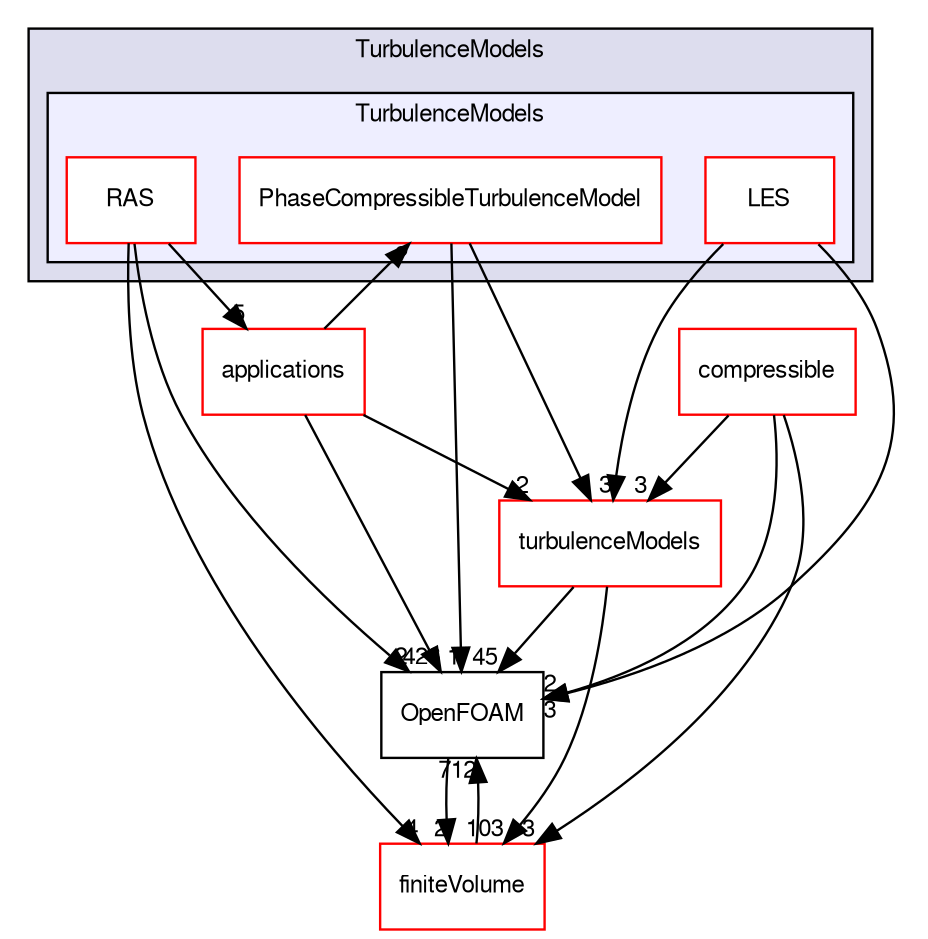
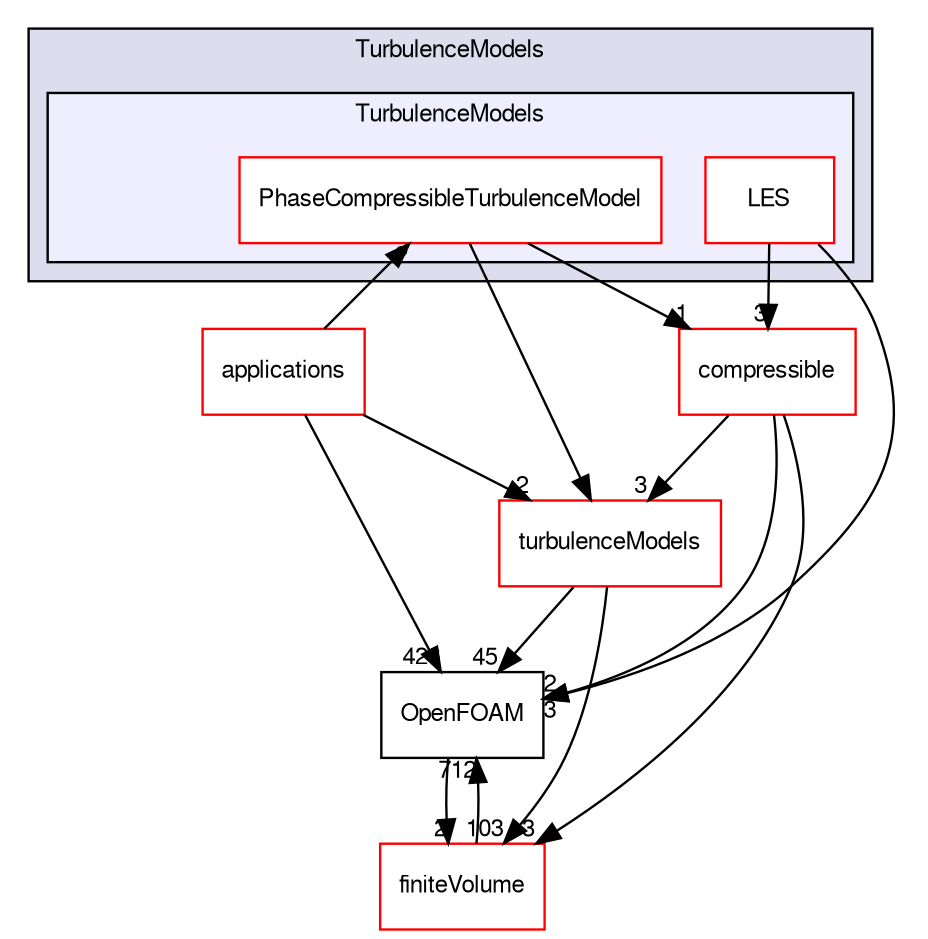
(131, 200) -> none
(648, 350) -> (769, 274)
(456, 445) -> (630, 297)
